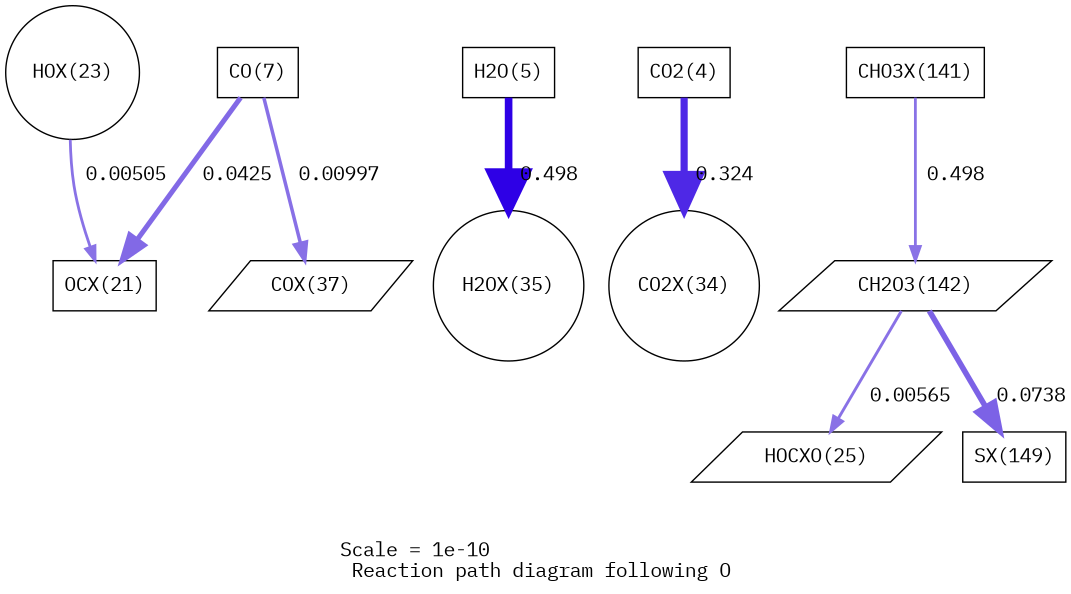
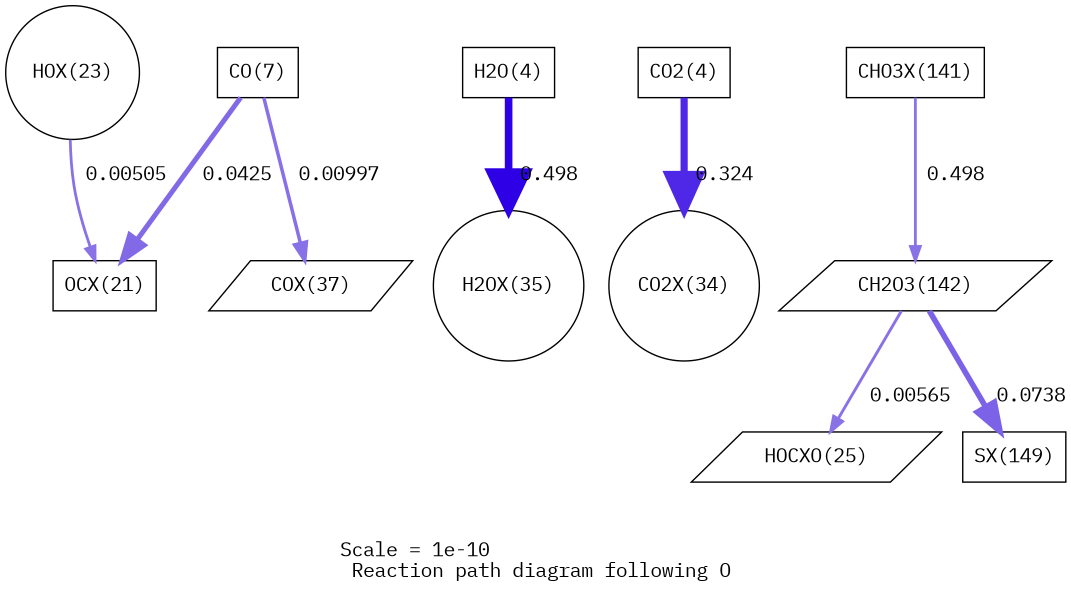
(509, 73) -> (509, 73)
